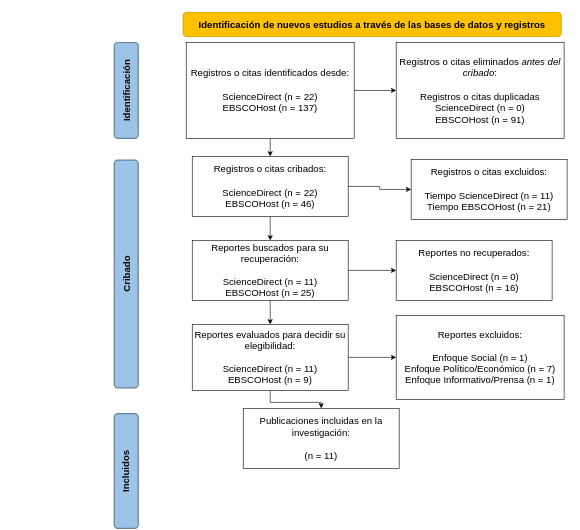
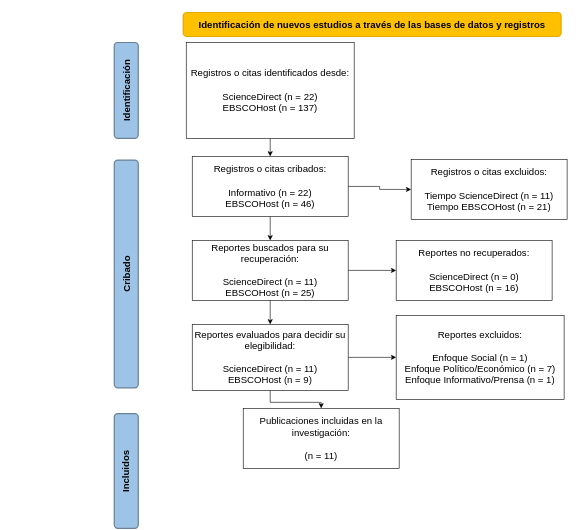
(373, 90) -> none
(480, 90) -> none
(270, 186) -> (270, 186)
